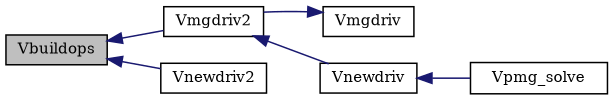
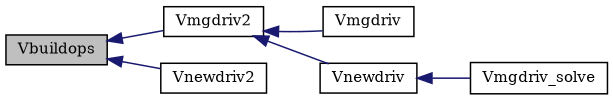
(285, 12) -> (301, 32)
(539, 78) -> (539, 78)
